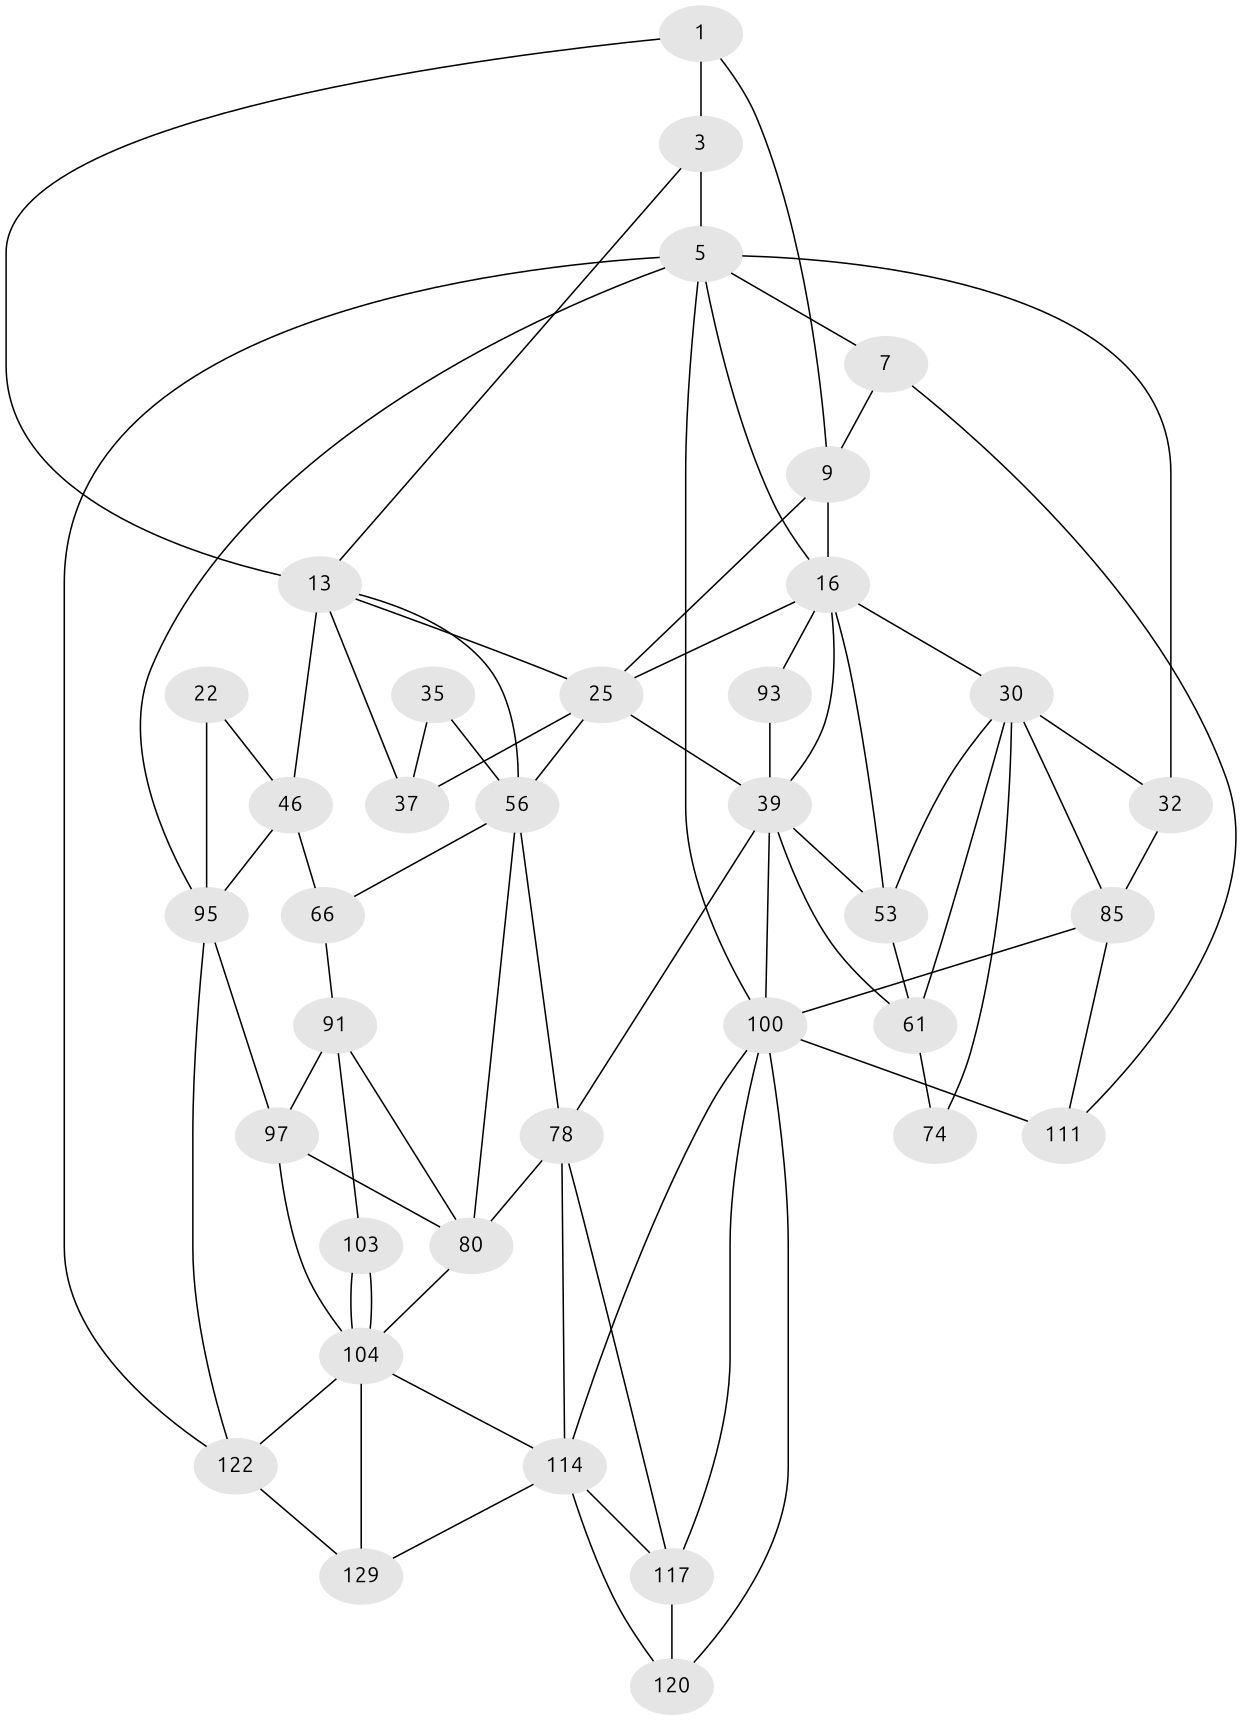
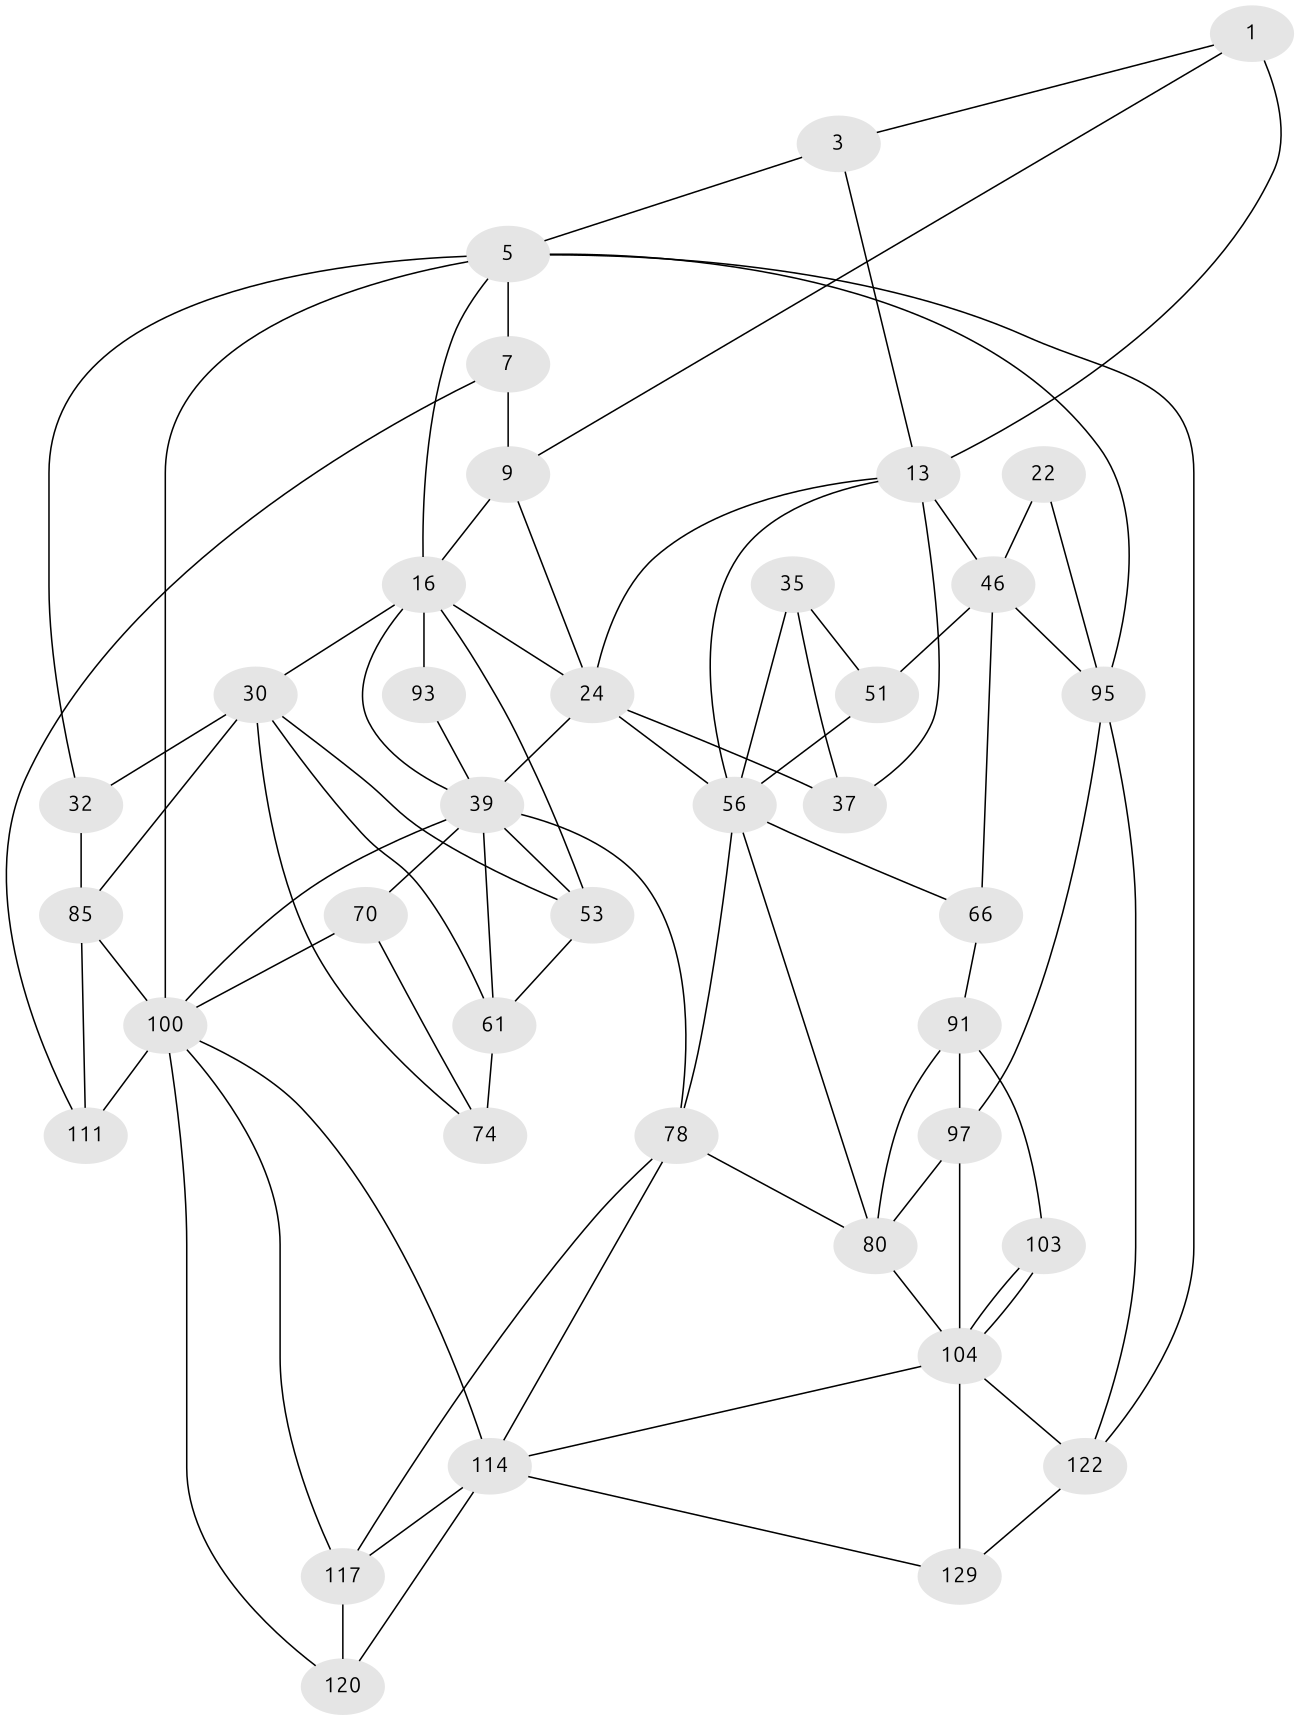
(602, 695) -> (592, 695)
none -> (877, 695)
none -> (366, 915)
